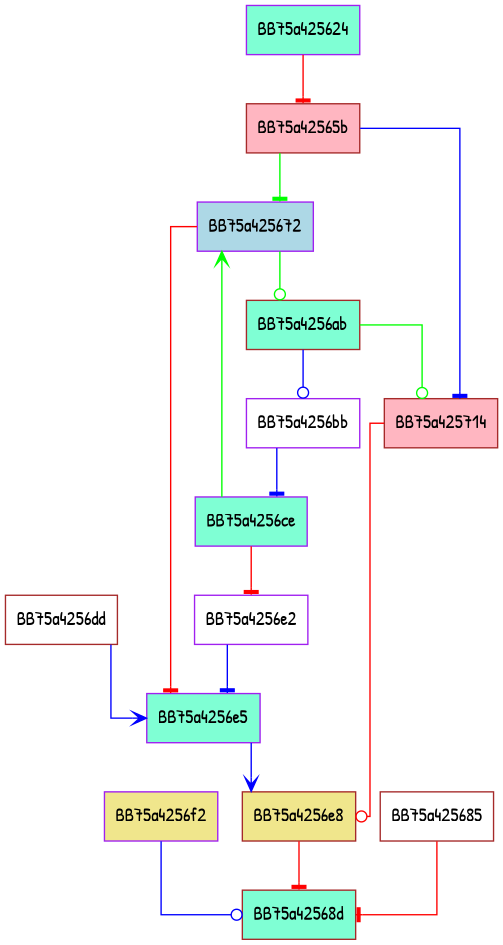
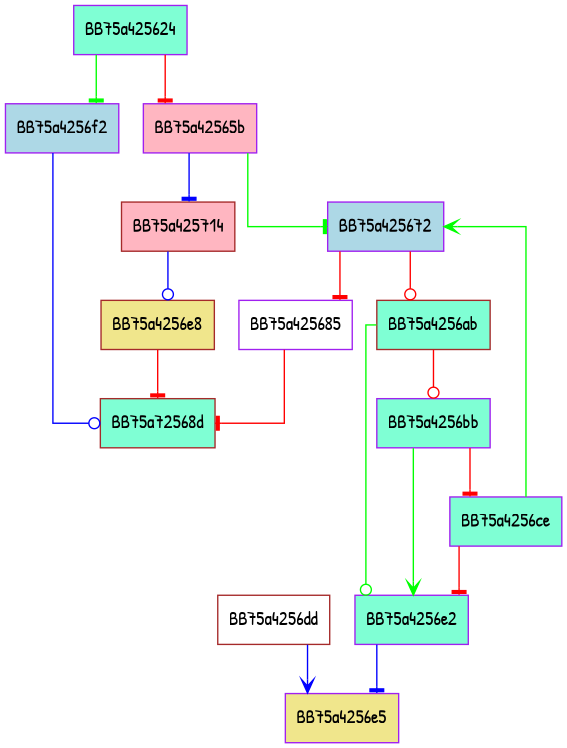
none -> (96, 76)
(303, 128) -> (200, 128)
(280, 270) -> (410, 270)
(422, 325) -> (366, 449)
(303, 368) -> (433, 368)
(303, 423) -> (433, 423)
(171, 443) -> (340, 272)
(277, 469) -> (470, 469)
none -> (413, 515)
(370, 614) -> (168, 270)
(251, 620) -> (412, 620)
(203, 718) -> (342, 718)
(251, 760) -> none
(161, 816) -> (62, 128)
(437, 816) -> (296, 325)
(299, 915) -> (158, 423)
